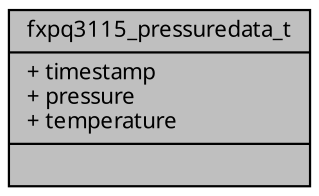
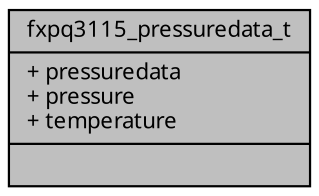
(91, 72) -> (105, 72)
